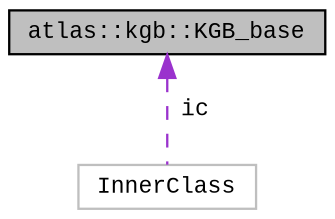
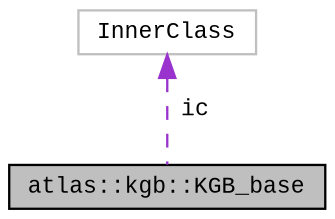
(167, 122) -> (167, 122)
